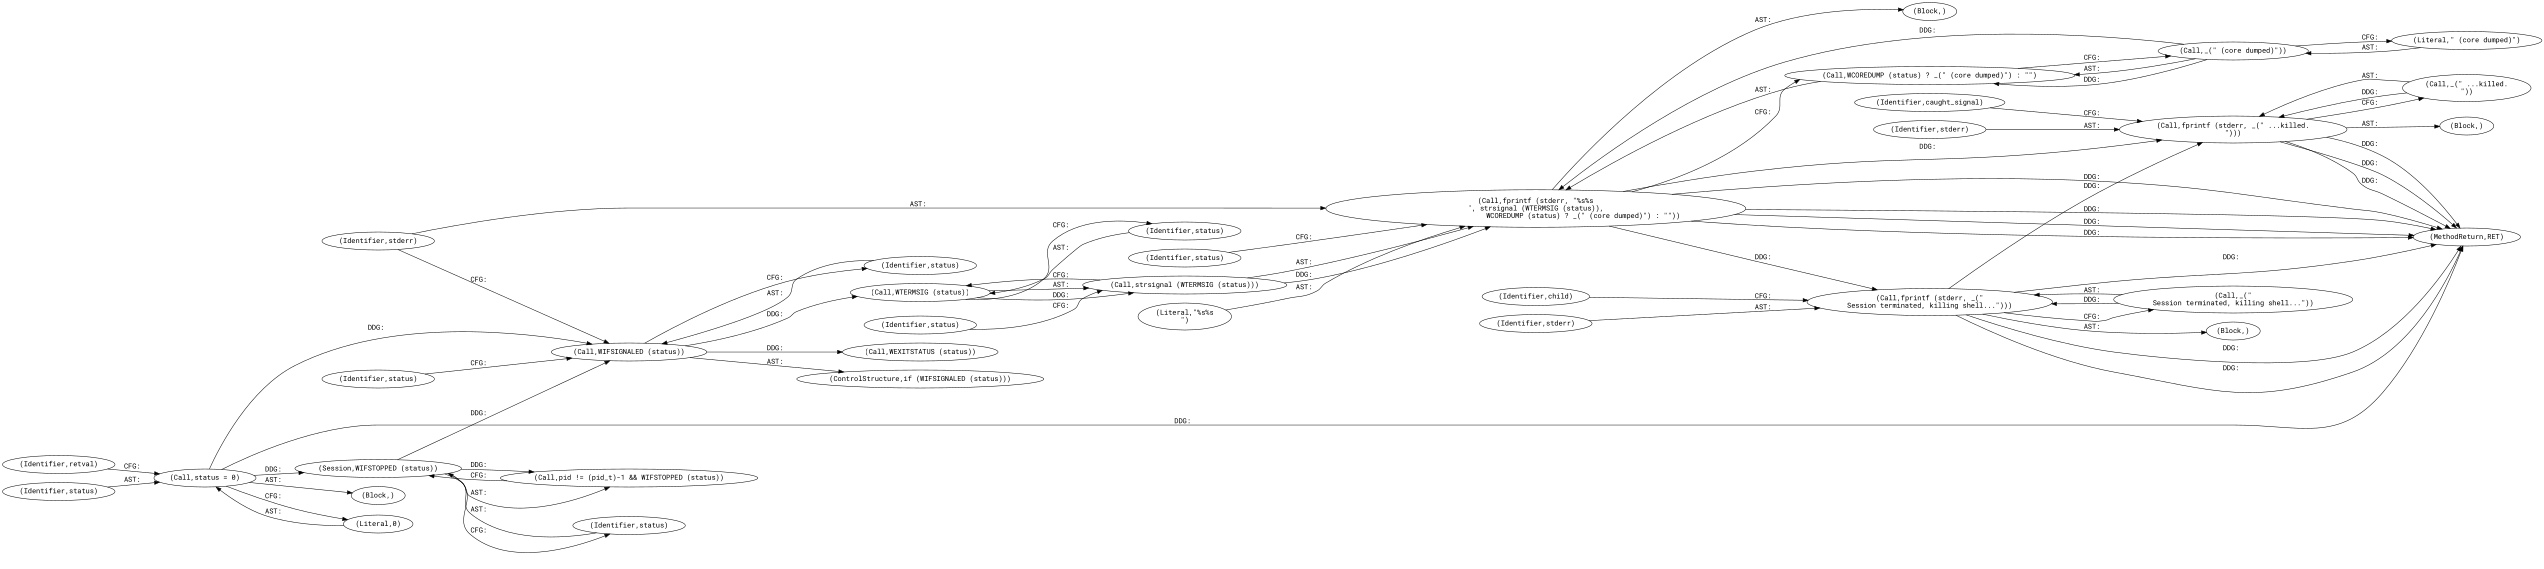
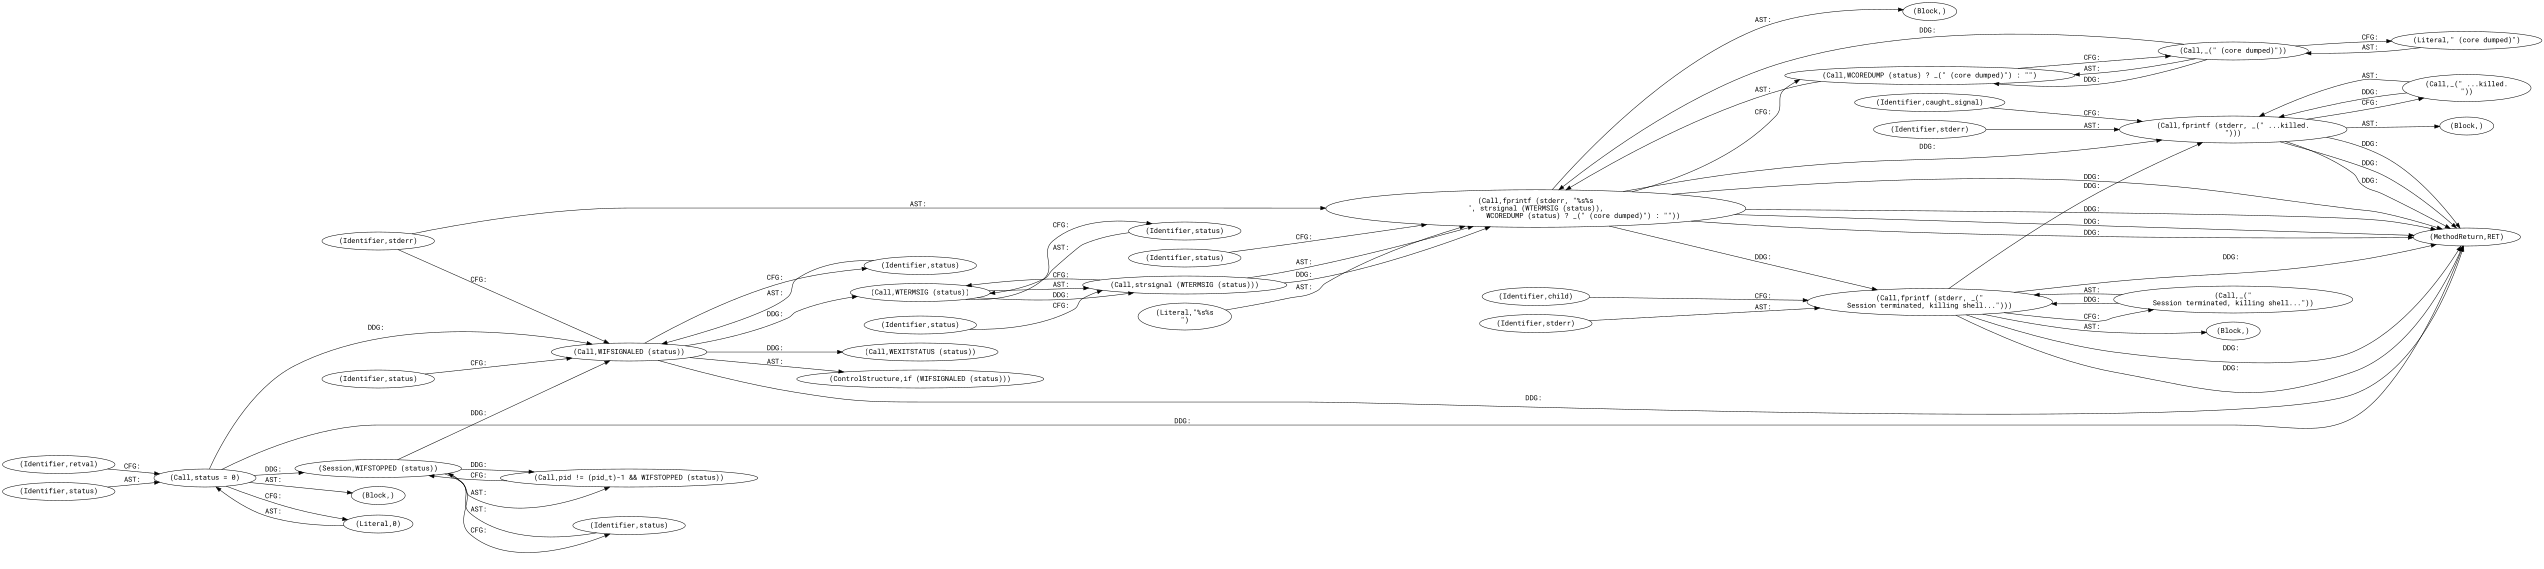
none -> (1597, 409)
